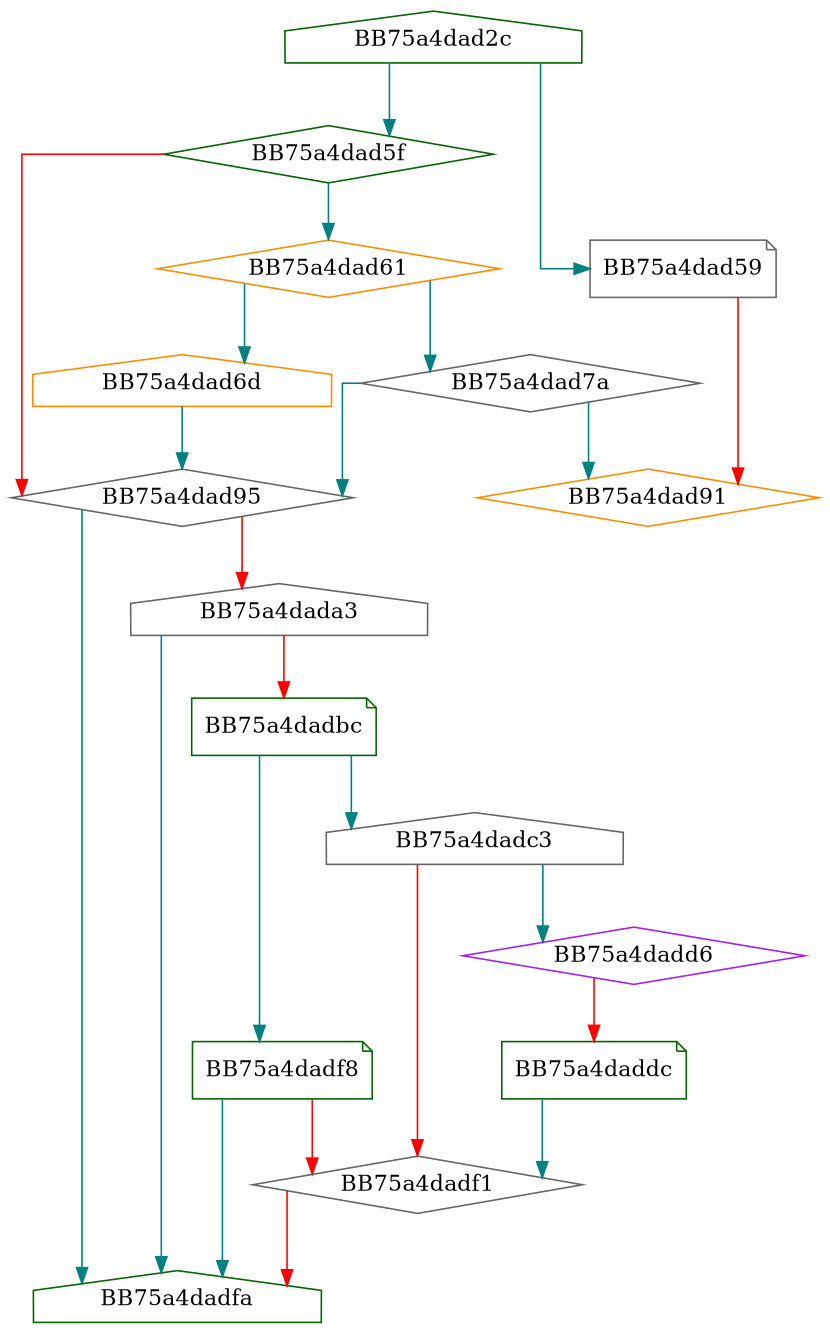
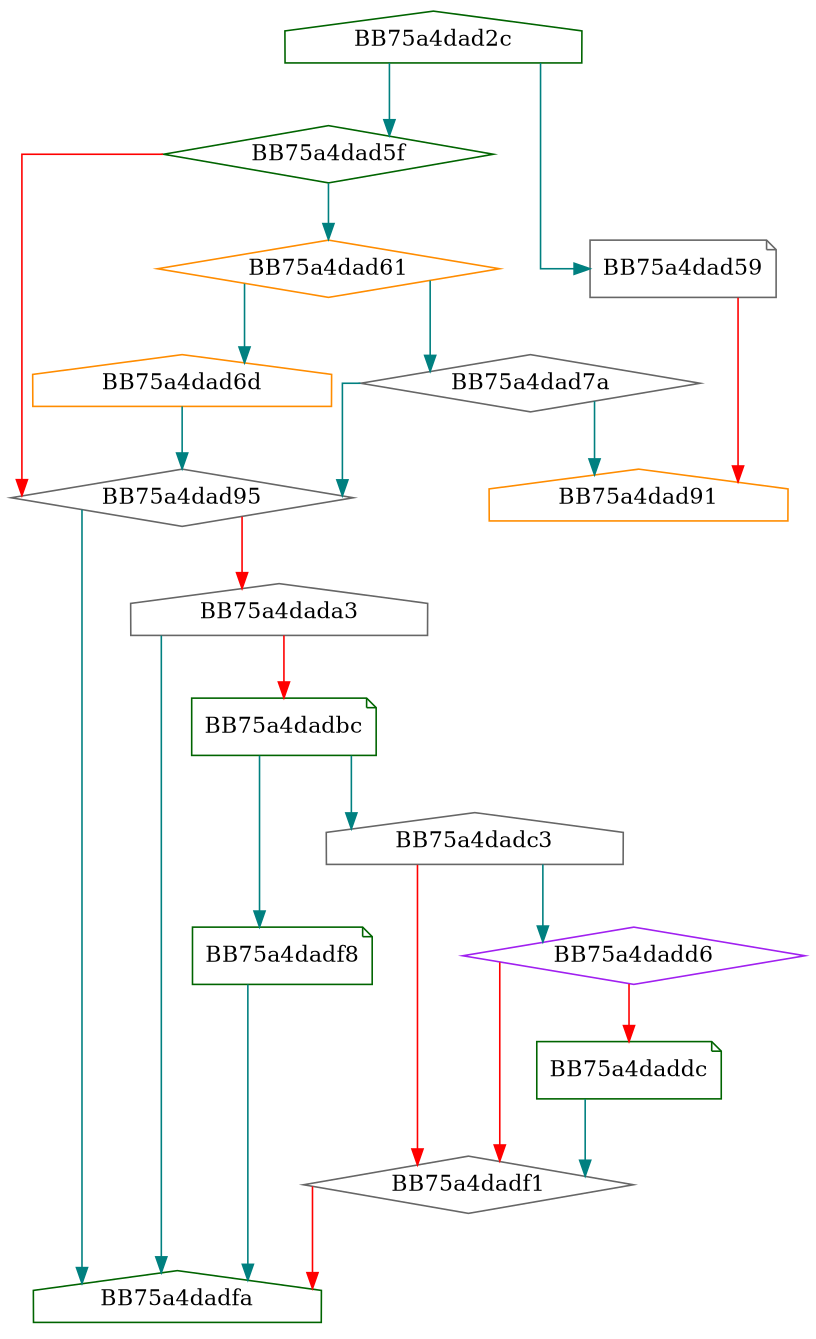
(648, 498) -> (639, 498)
(312, 1129) -> (500, 1054)
